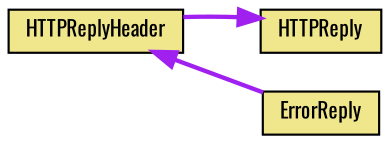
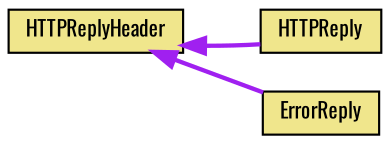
(211, 17) -> (233, 45)
